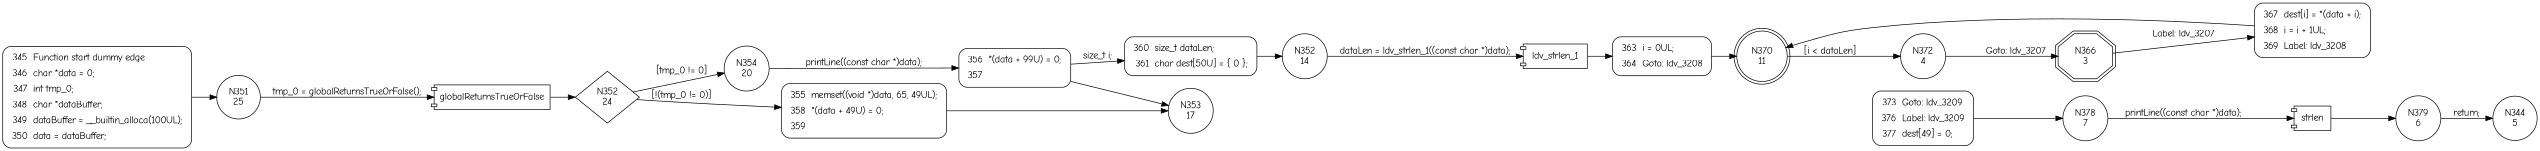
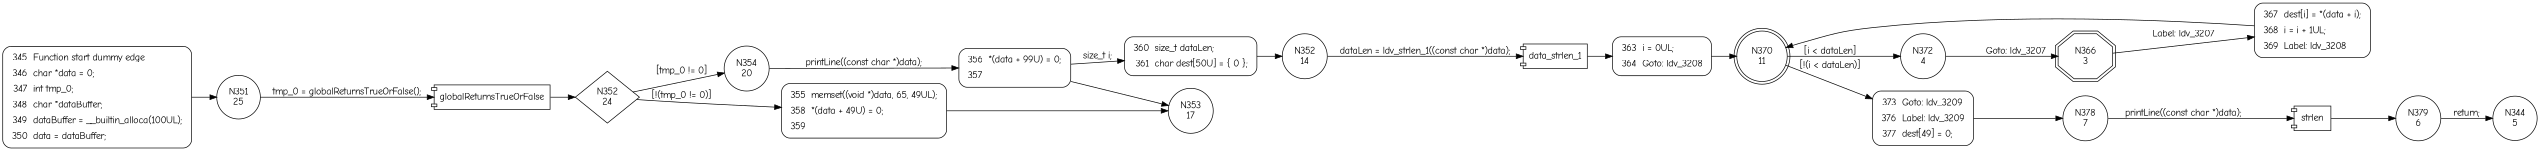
(1555, 56) -> (1555, 56)
none -> (1826, 81)
